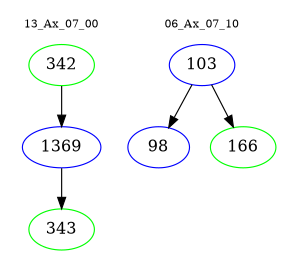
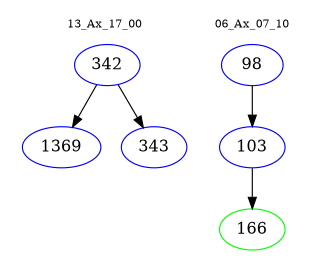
(62, 25) -> (105, 25)
(62, 65) -> (107, 65)
(183, 101) -> (252, 101)
(62, 183) -> (128, 101)
(62, 229) -> (154, 147)
